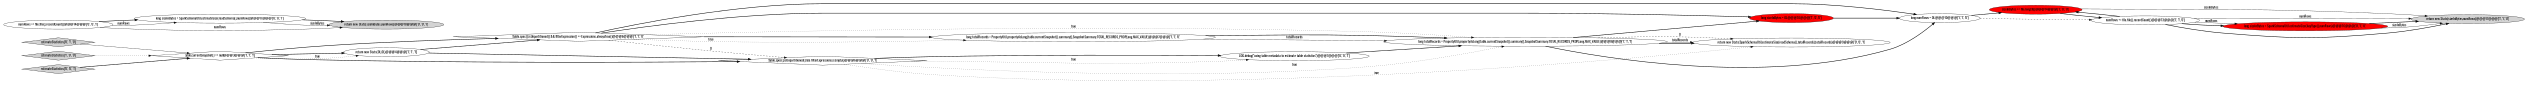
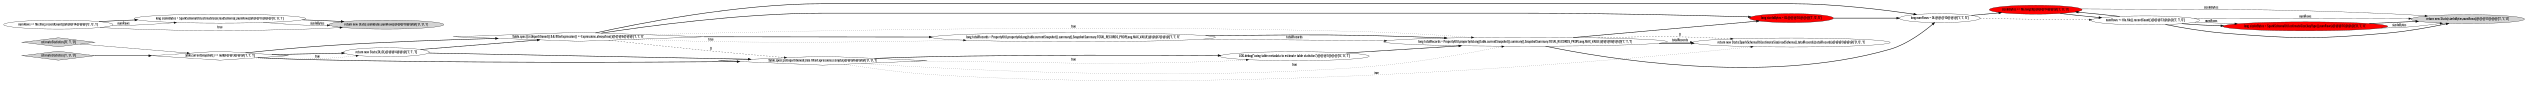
(220, 27) -> (220, 27)
(122, 56) -> (122, 56)
(58, 69) -> none
